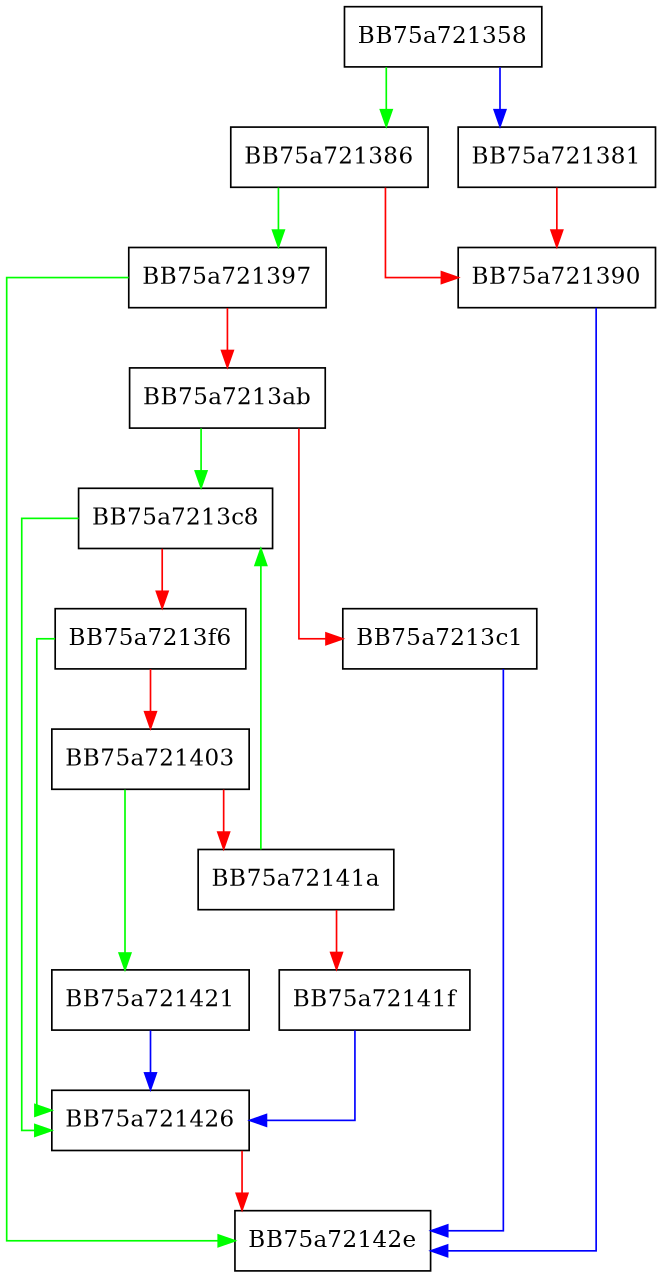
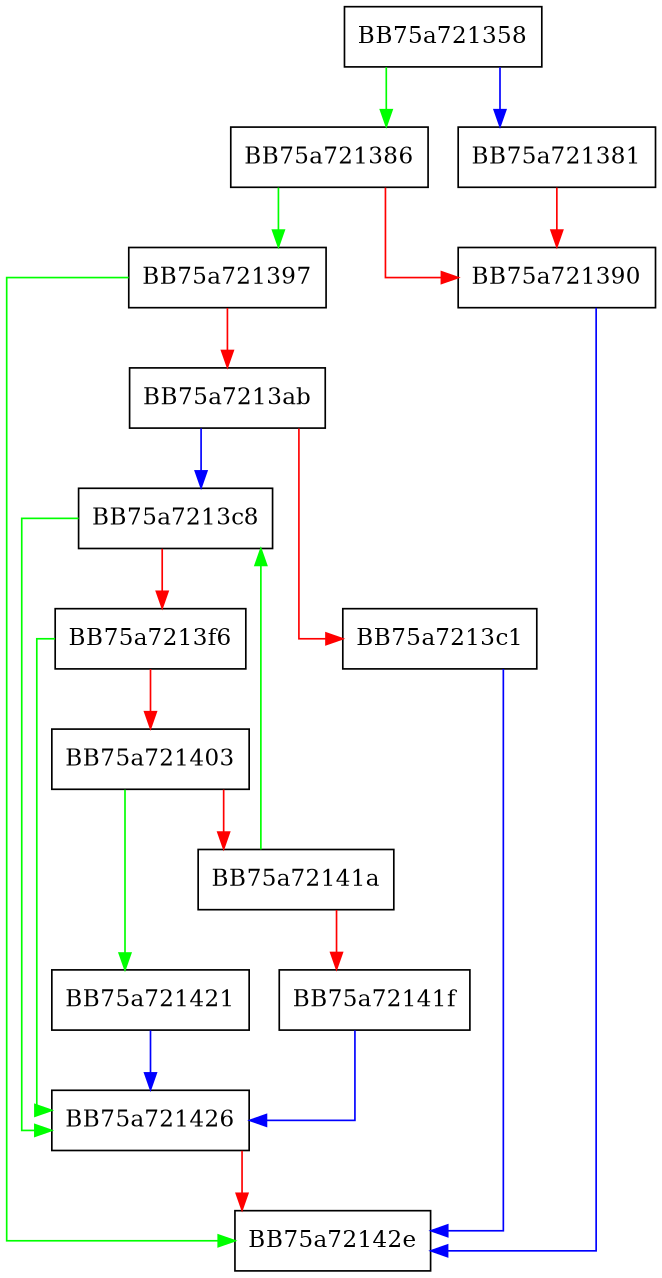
(201, 450) -> (201, 450)
